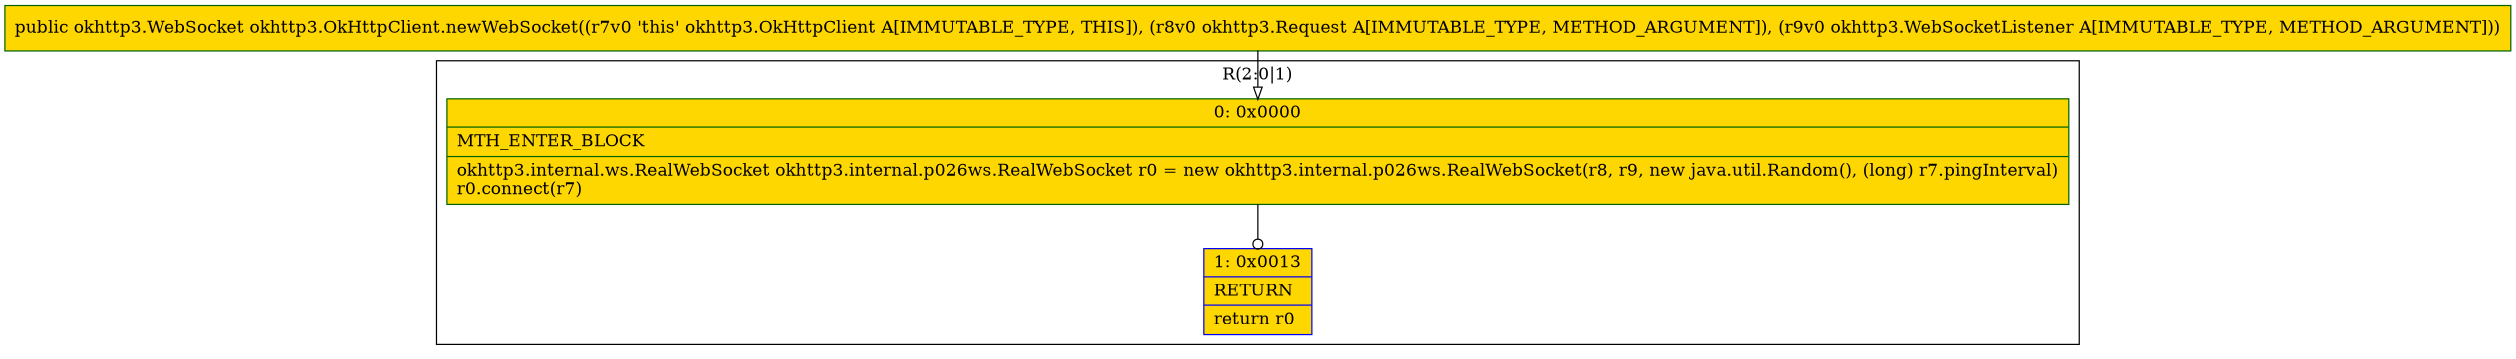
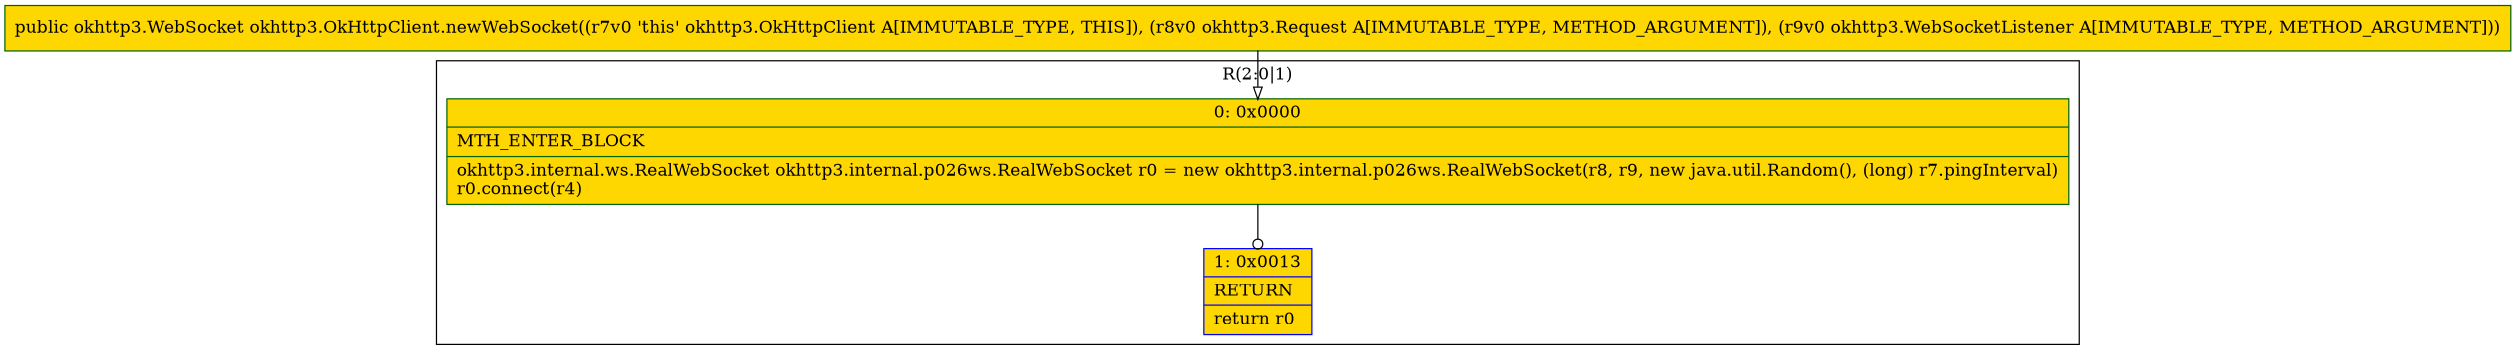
(520, 189) -> (520, 189)
